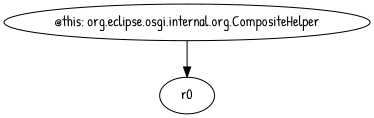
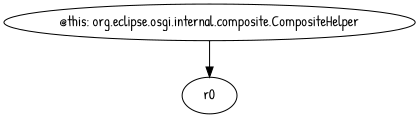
(187, 22) -> (210, 22)
